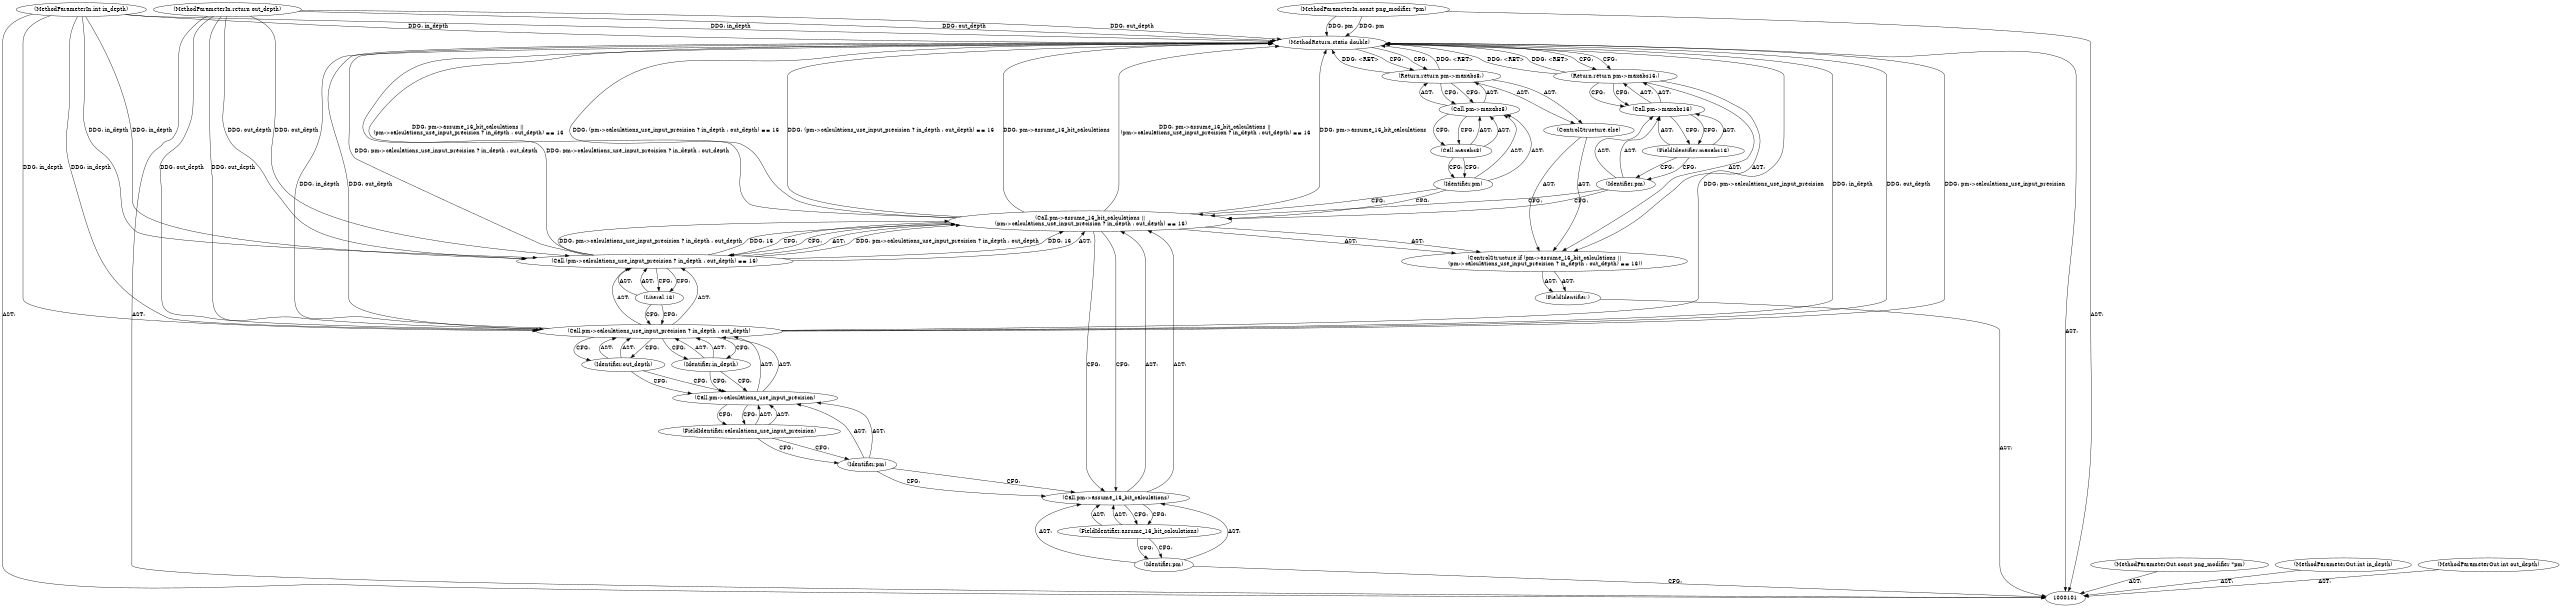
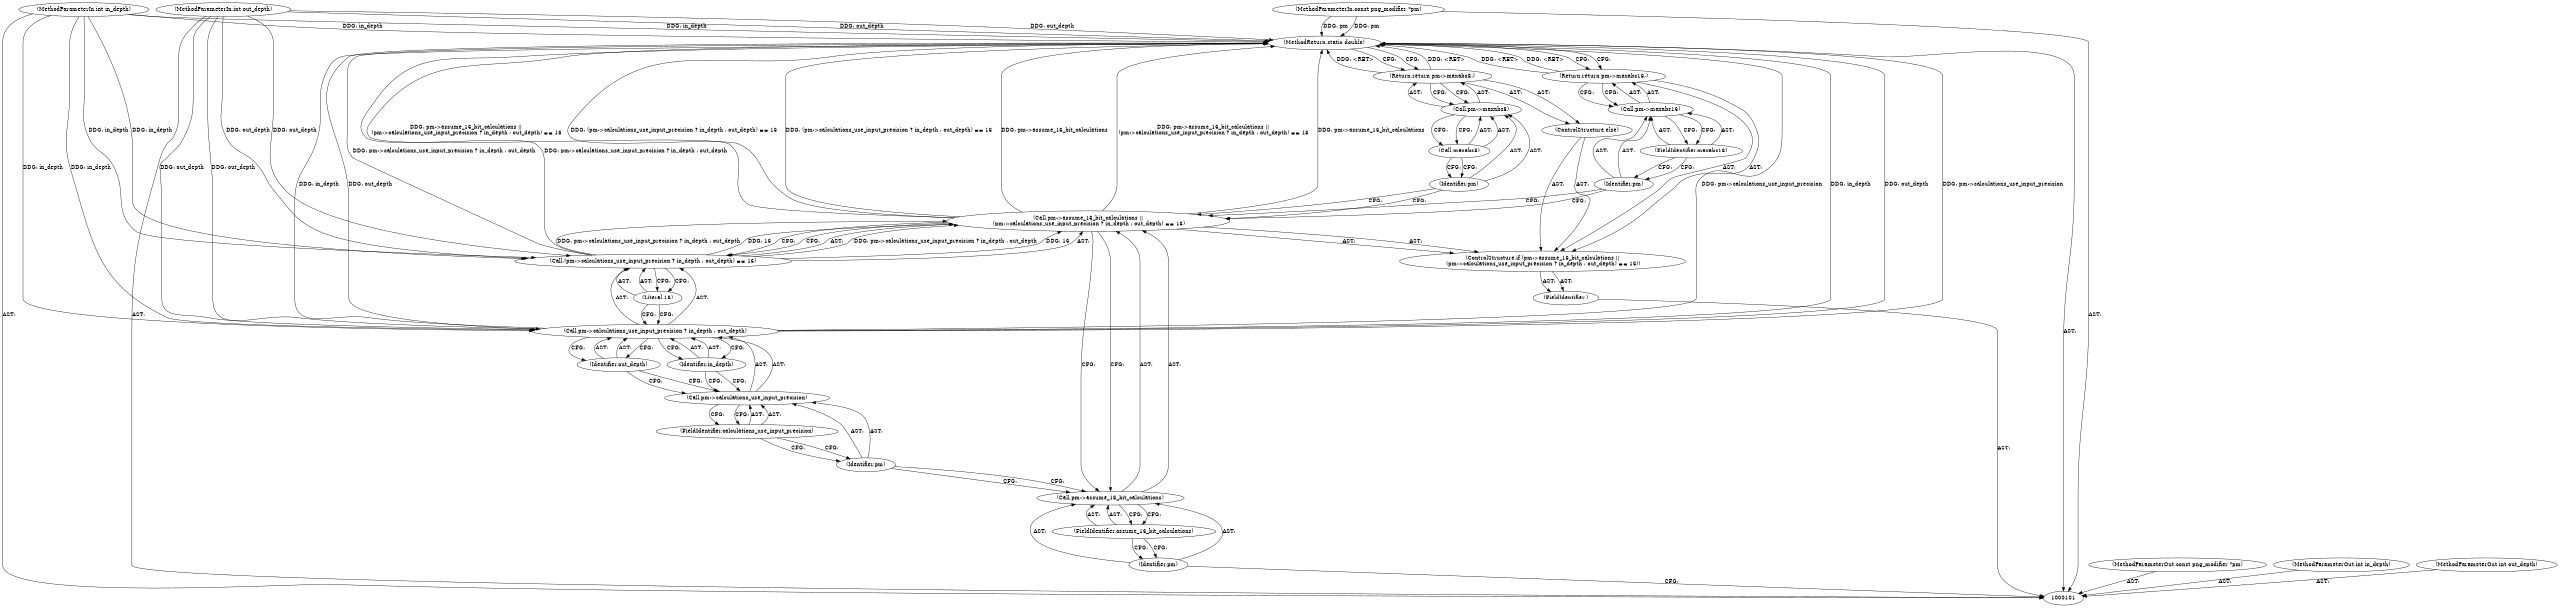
(227, 10) -> (223, 10)
